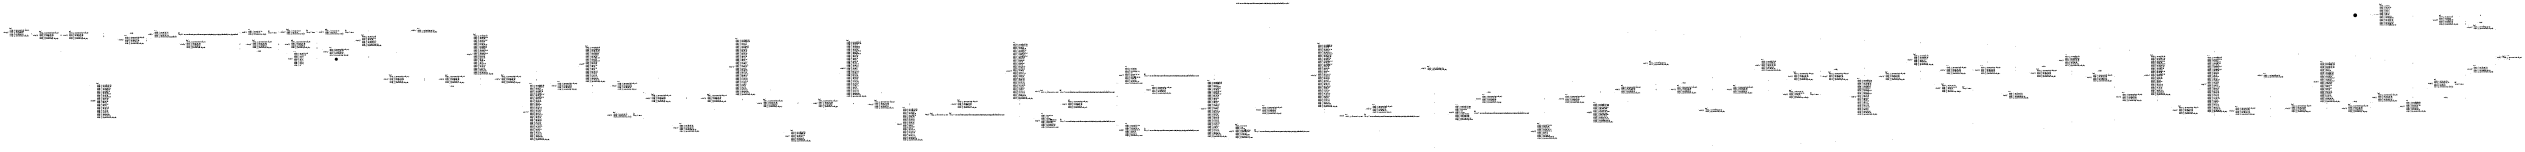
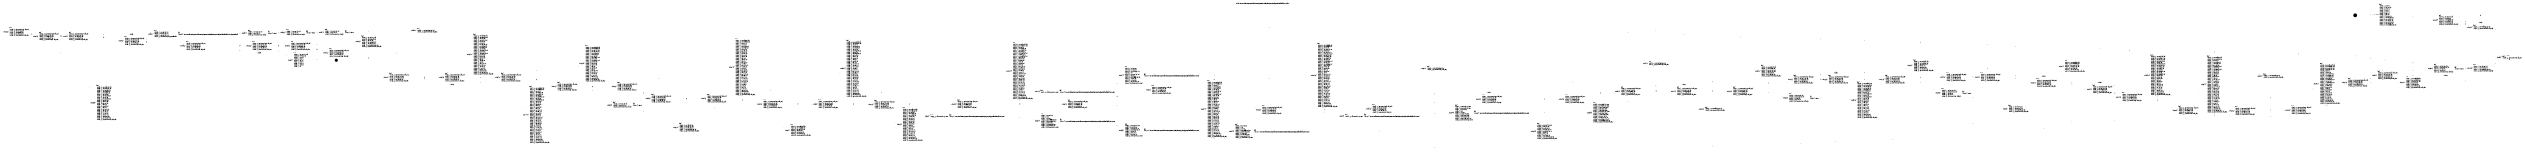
(2355, 102) -> none
